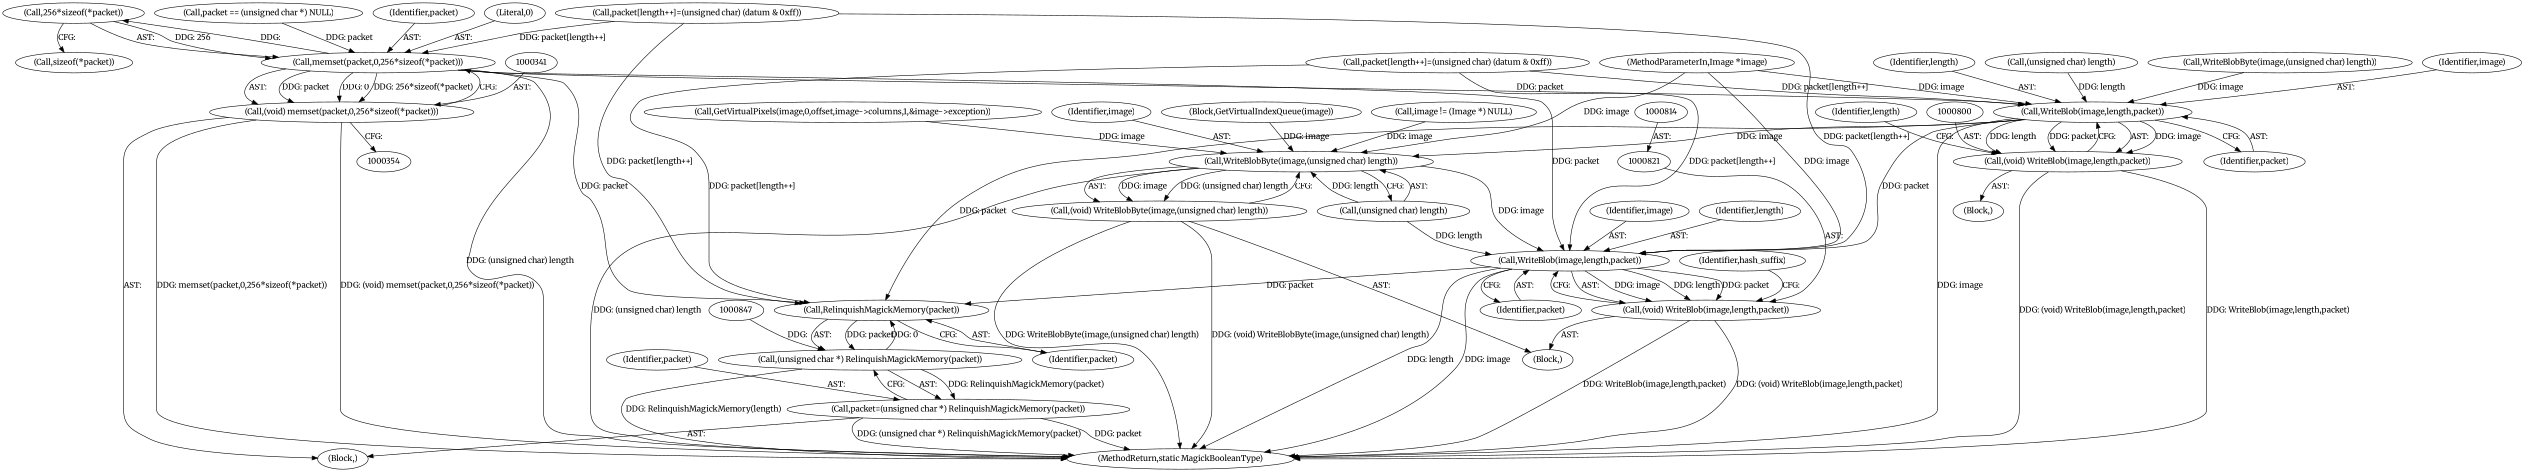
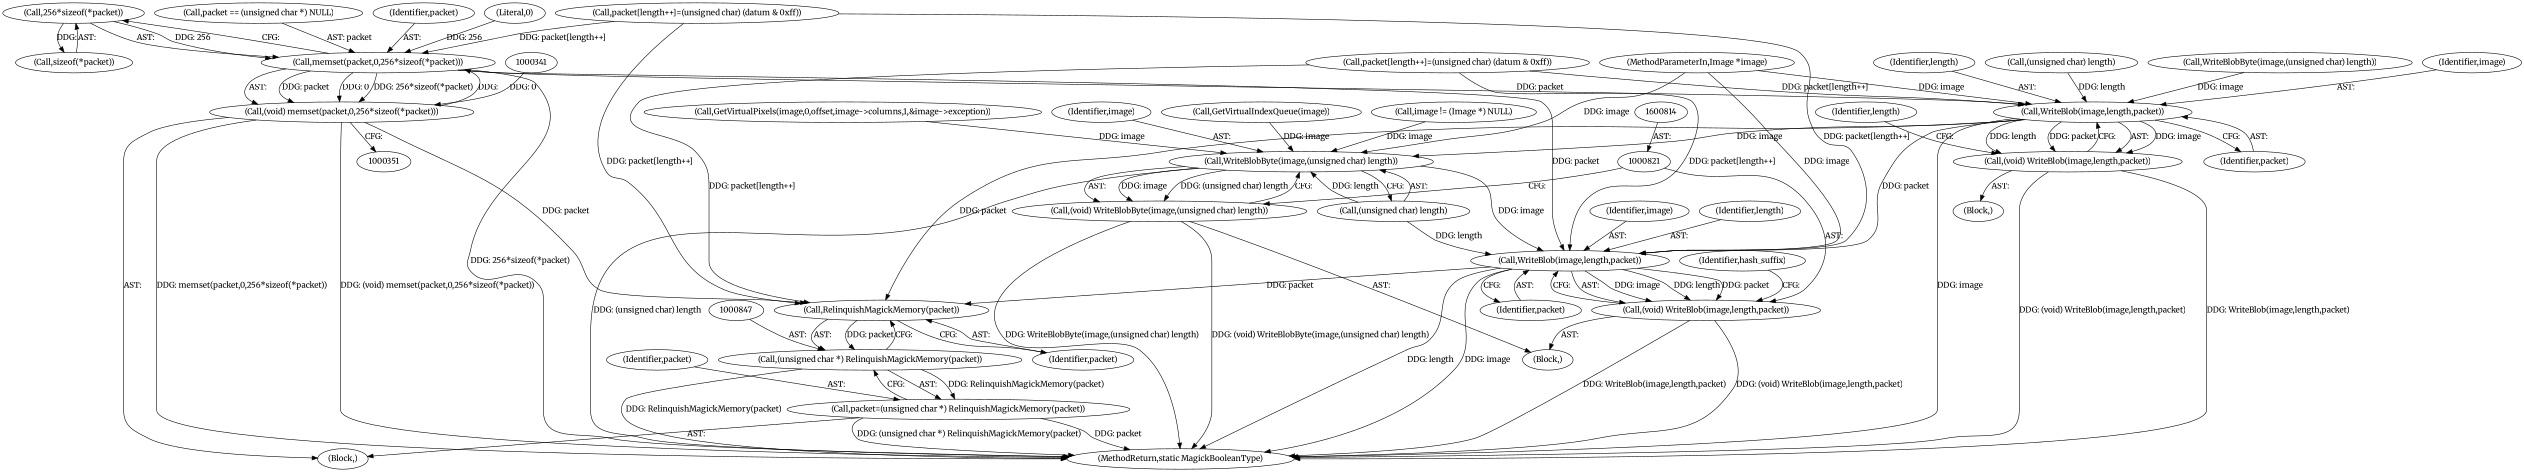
(68, 38) -> (68, 38)
(272, 38) -> (272, 38)
(349, 38) -> (349, 38)
(464, 38) -> (464, 38)
none -> (78, 41)
(489, 87) -> (489, 87)
(523, 87) -> (523, 87)
(1261, 112) -> (1261, 112)
(1661, 112) -> (1661, 112)
(1955, 112) -> none
(384, 162) -> (384, 162)
none -> (1446, 190)
(600, 219) -> (574, 252)
(520, 261) -> (520, 261)
(799, 335) -> (799, 335)
(905, 335) -> (905, 335)
(704, 409) -> (704, 409)
